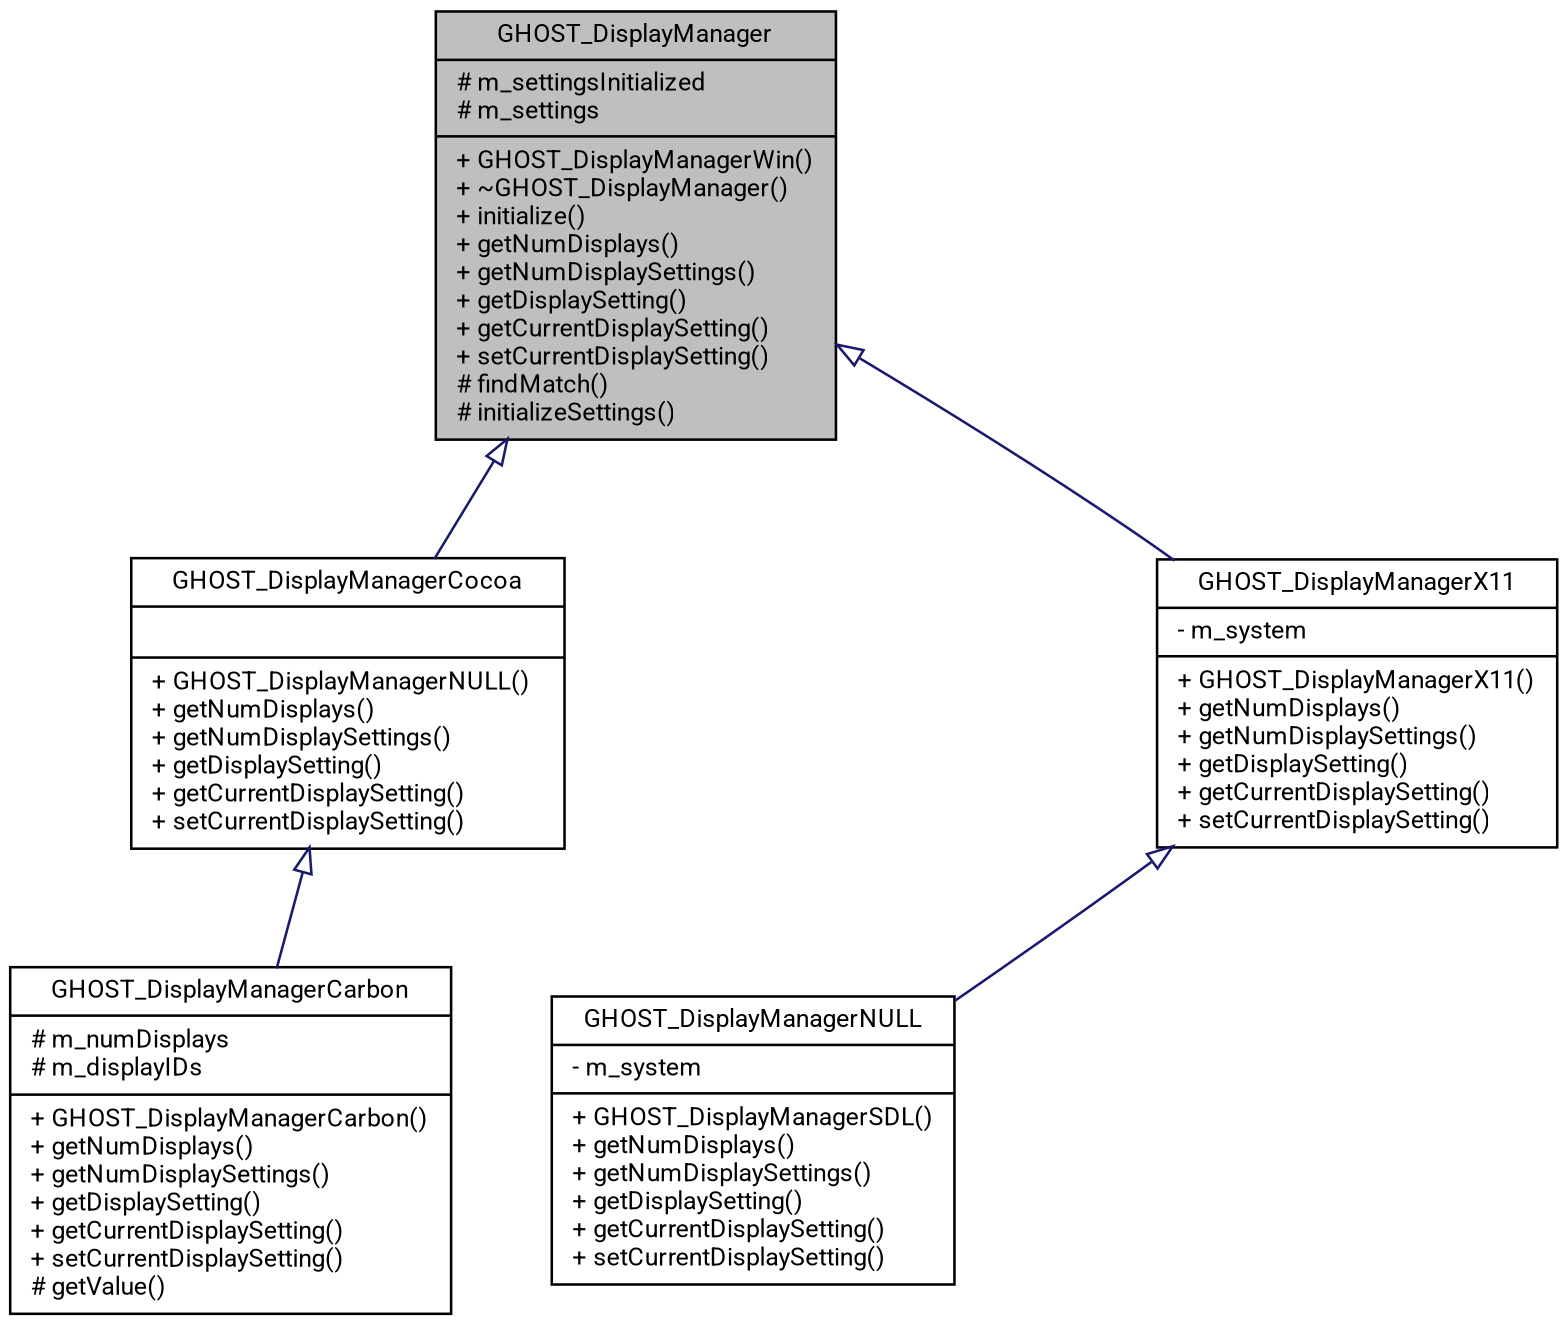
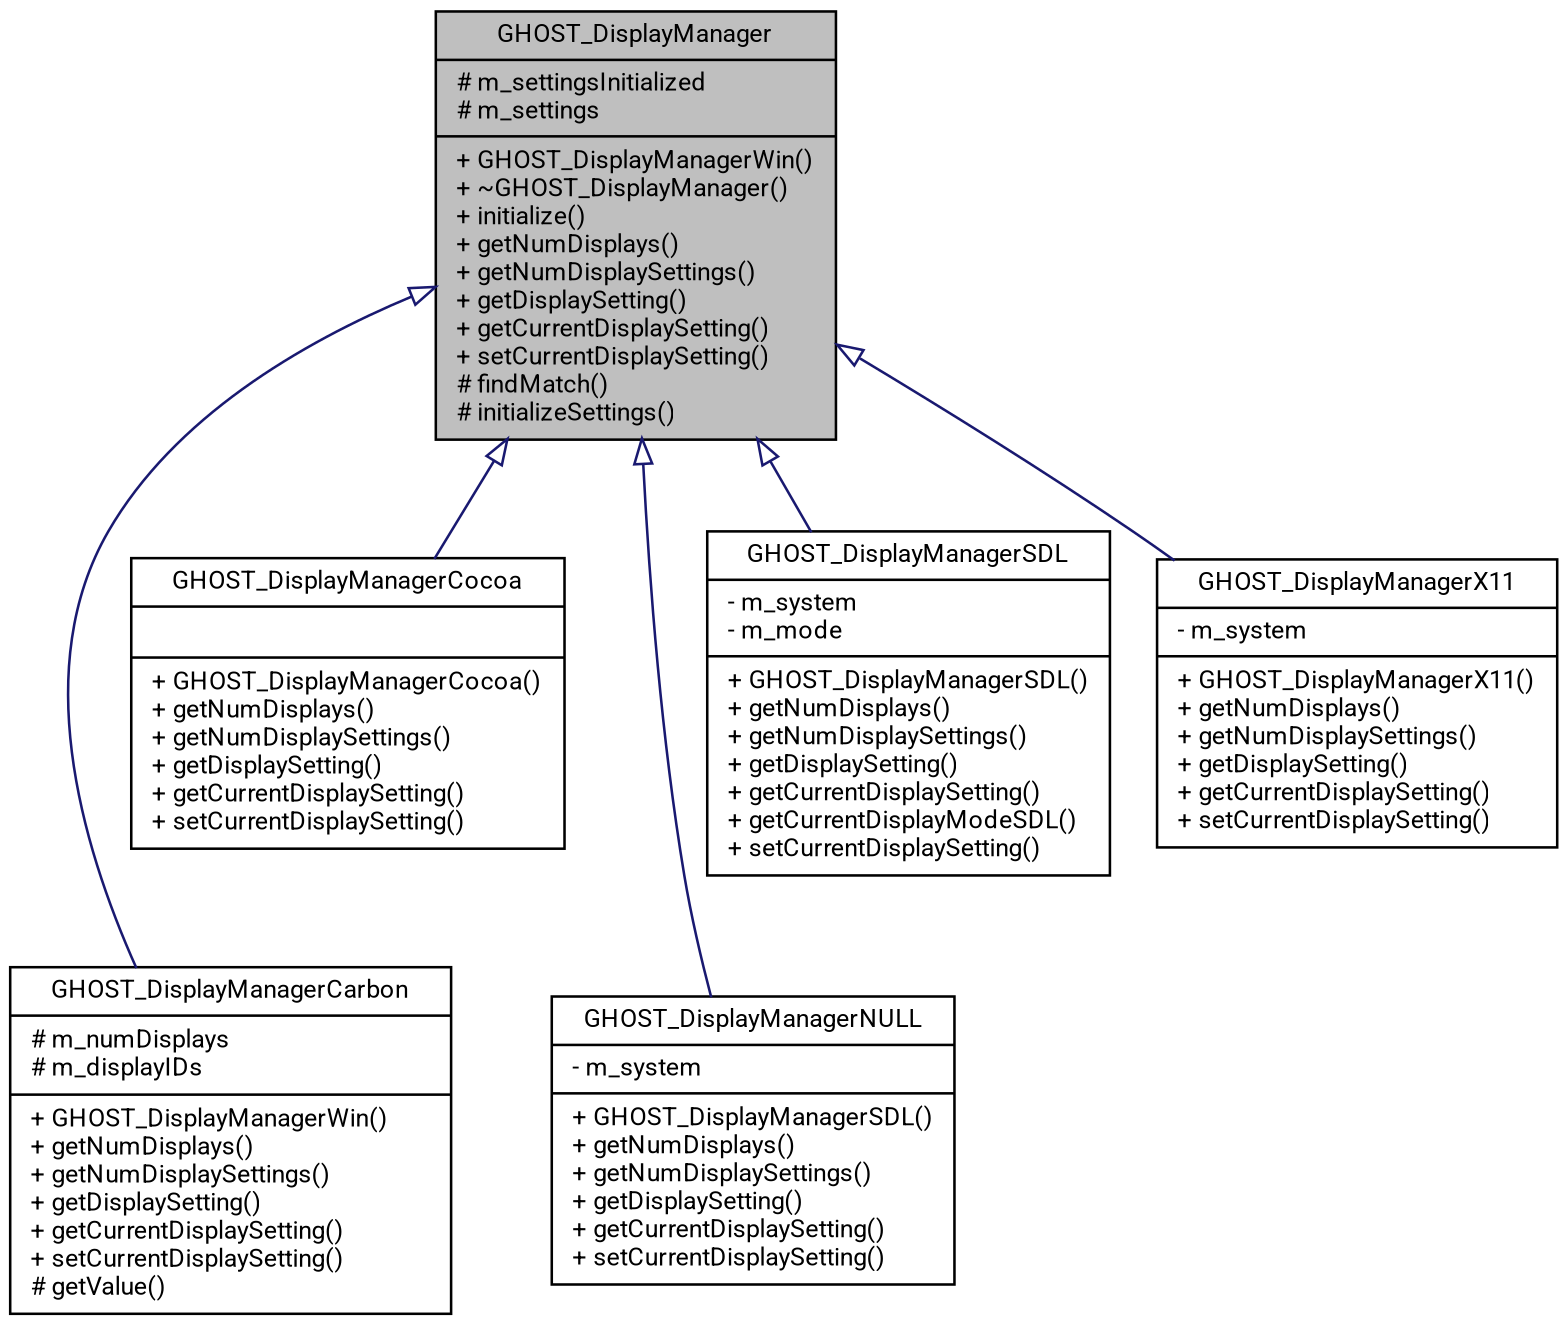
(342, 682) -> (348, 682)
none -> (909, 703)
(290, 920) -> (95, 560)
(1054, 932) -> (665, 732)
(231, 1119) -> (210, 1119)
